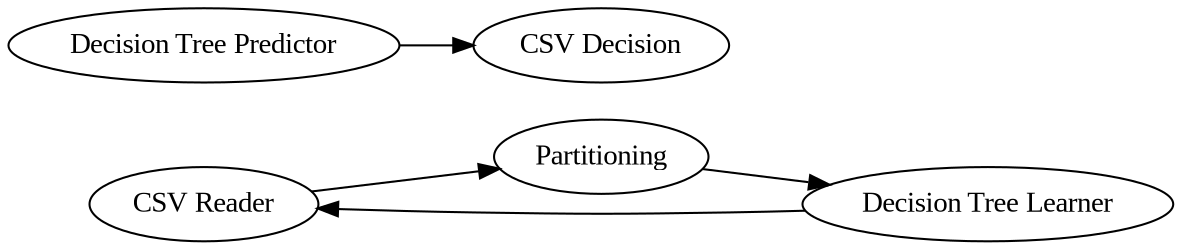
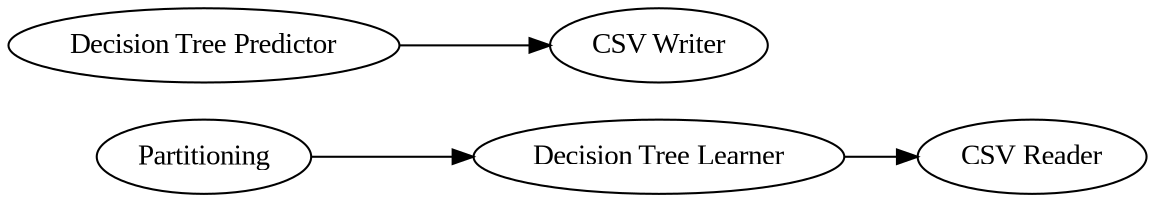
(601, 45) -> (659, 45)
(395, 181) -> none
